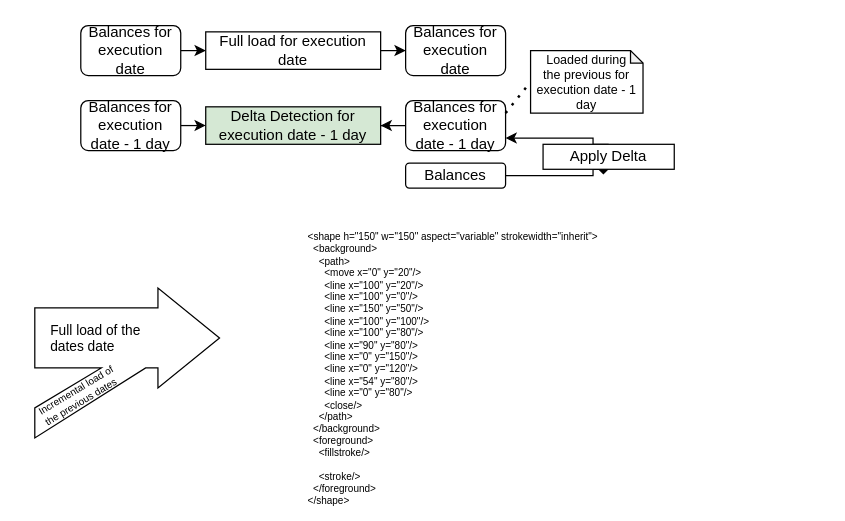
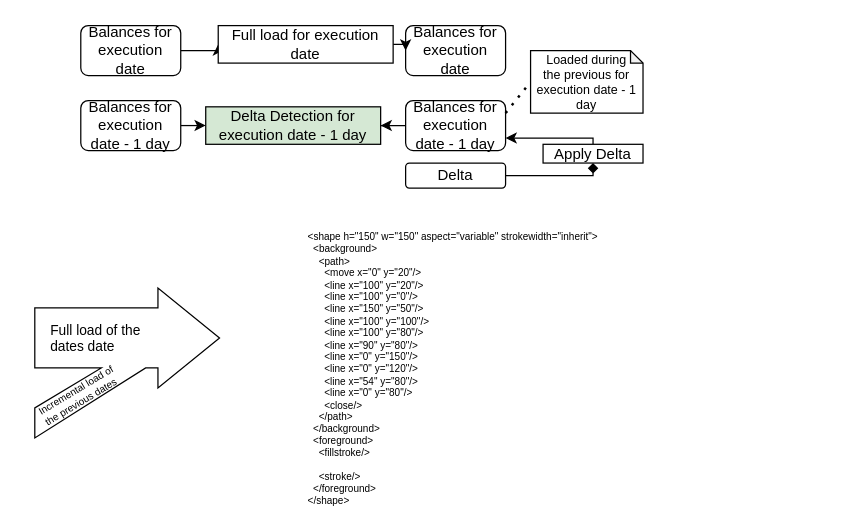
(293, 51) -> (306, 44)
(609, 157) -> (593, 154)
(456, 176) -> (456, 176)
